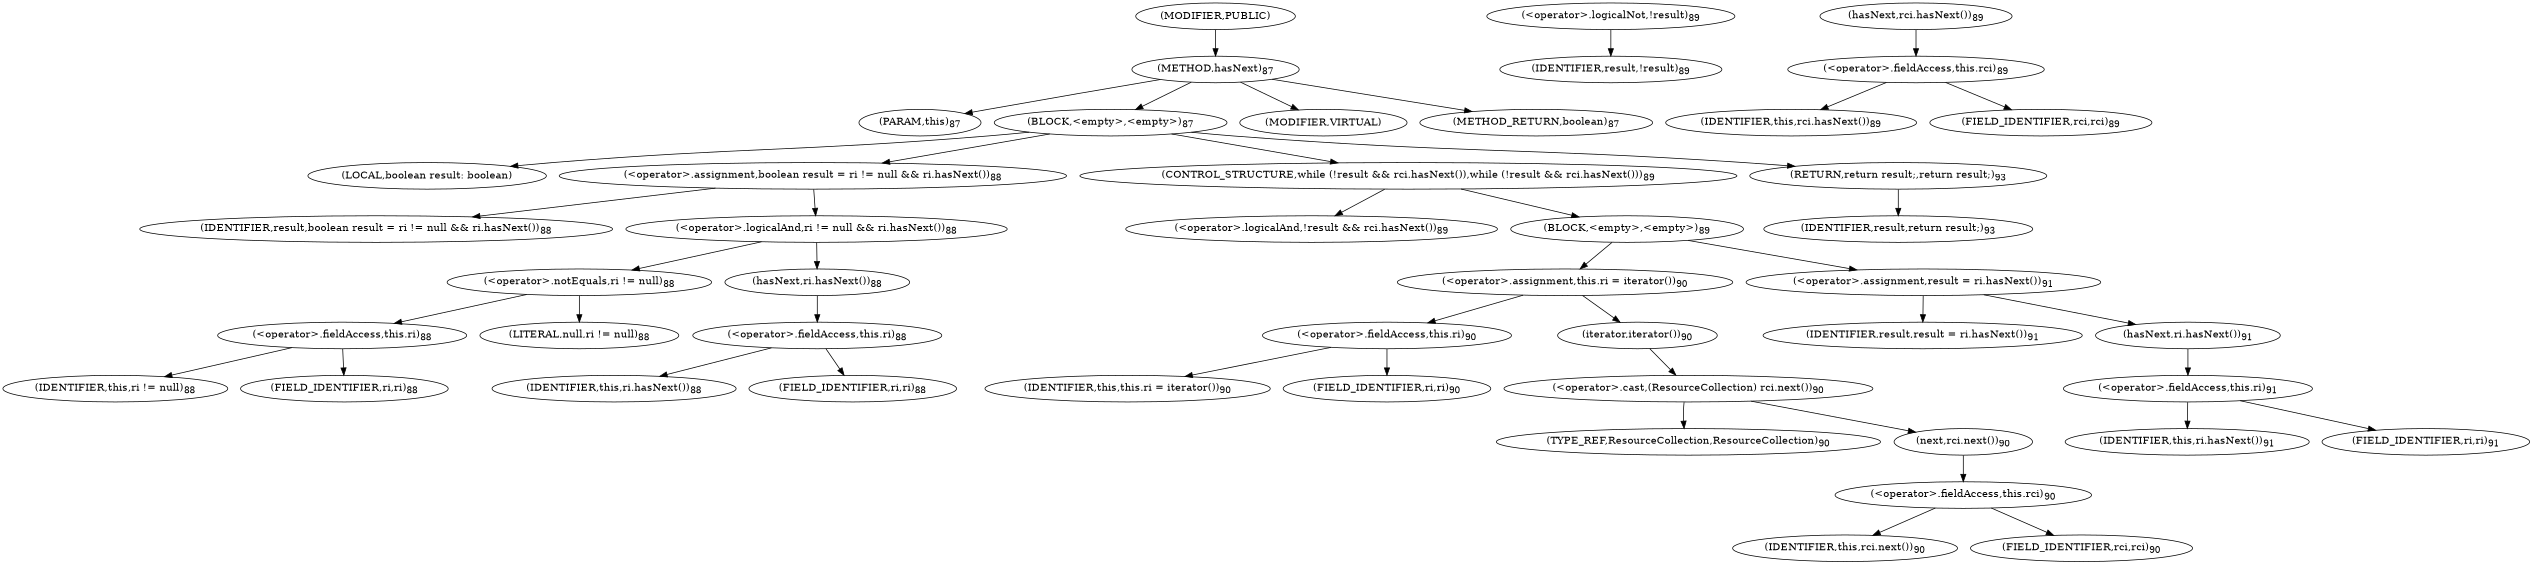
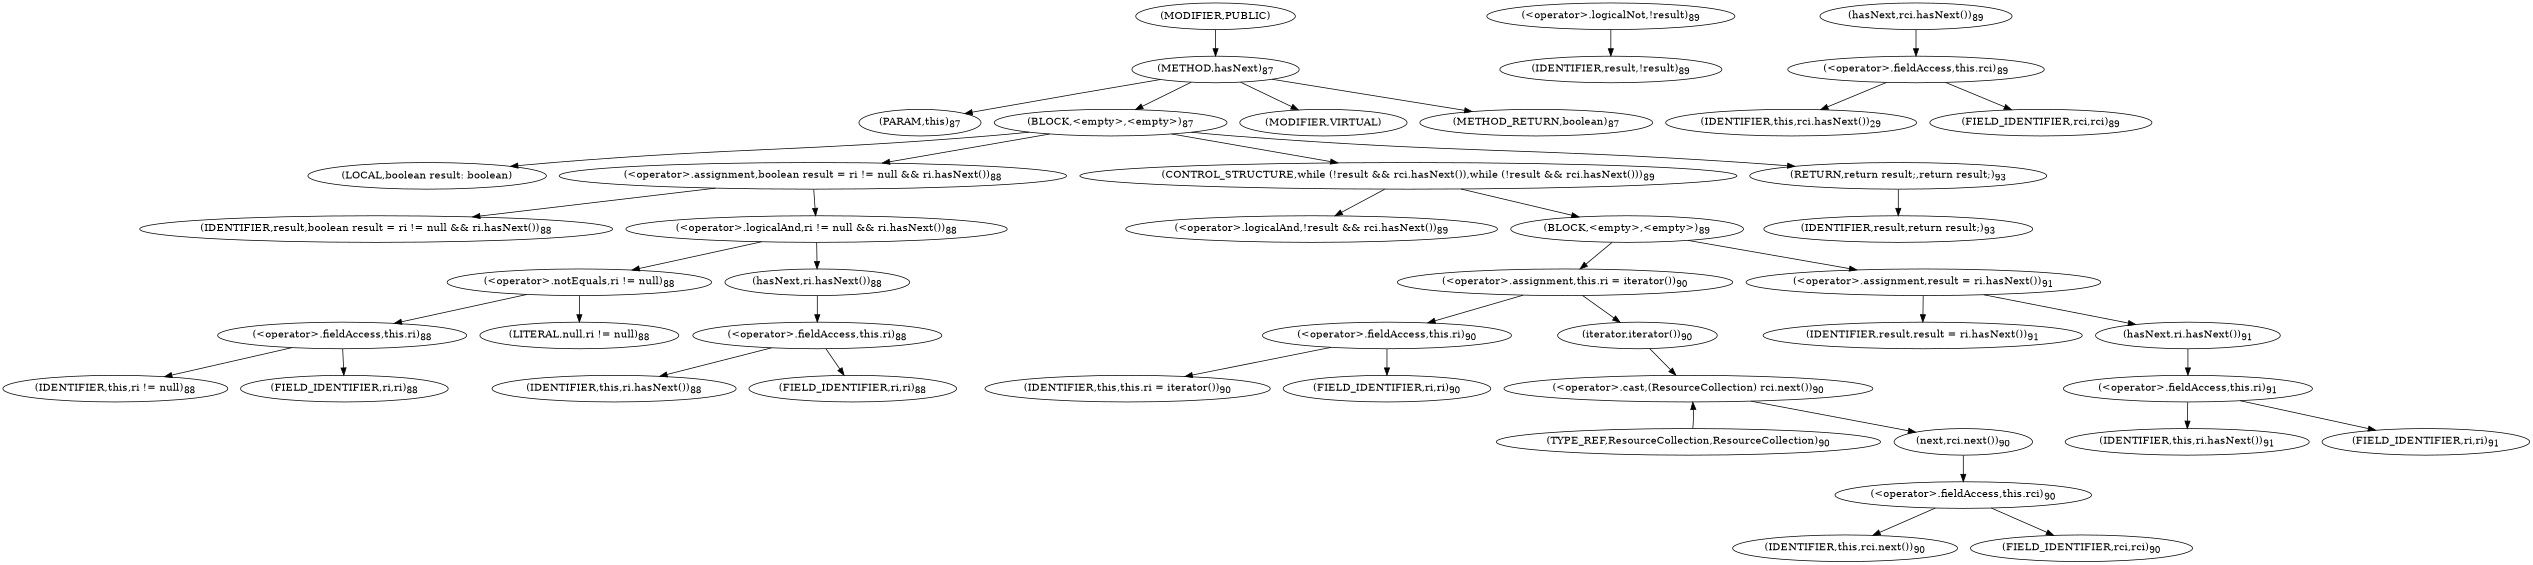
(1876, 122) -> (1876, 122)
(1683, 412) -> (1693, 419)
